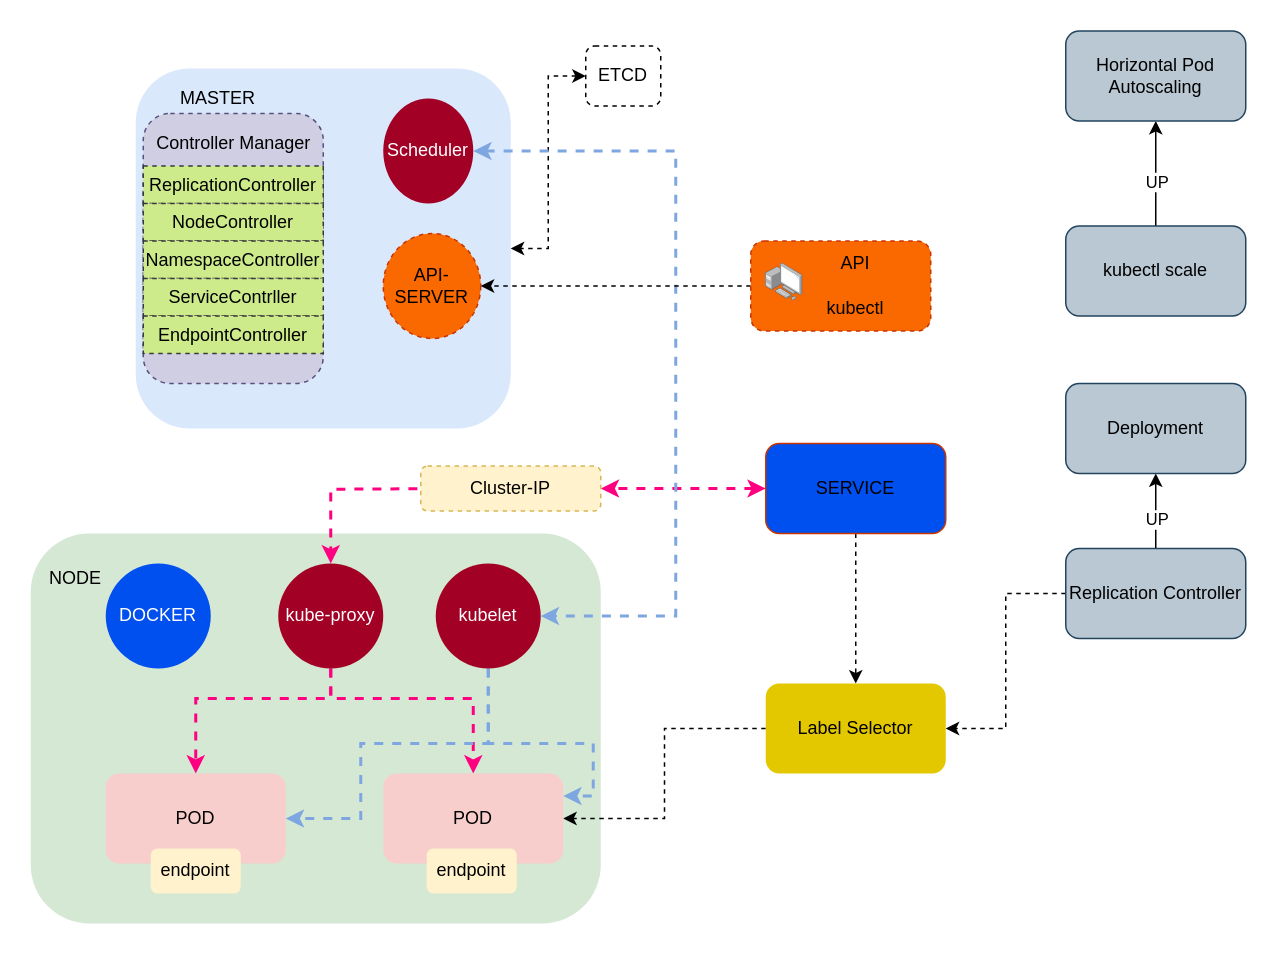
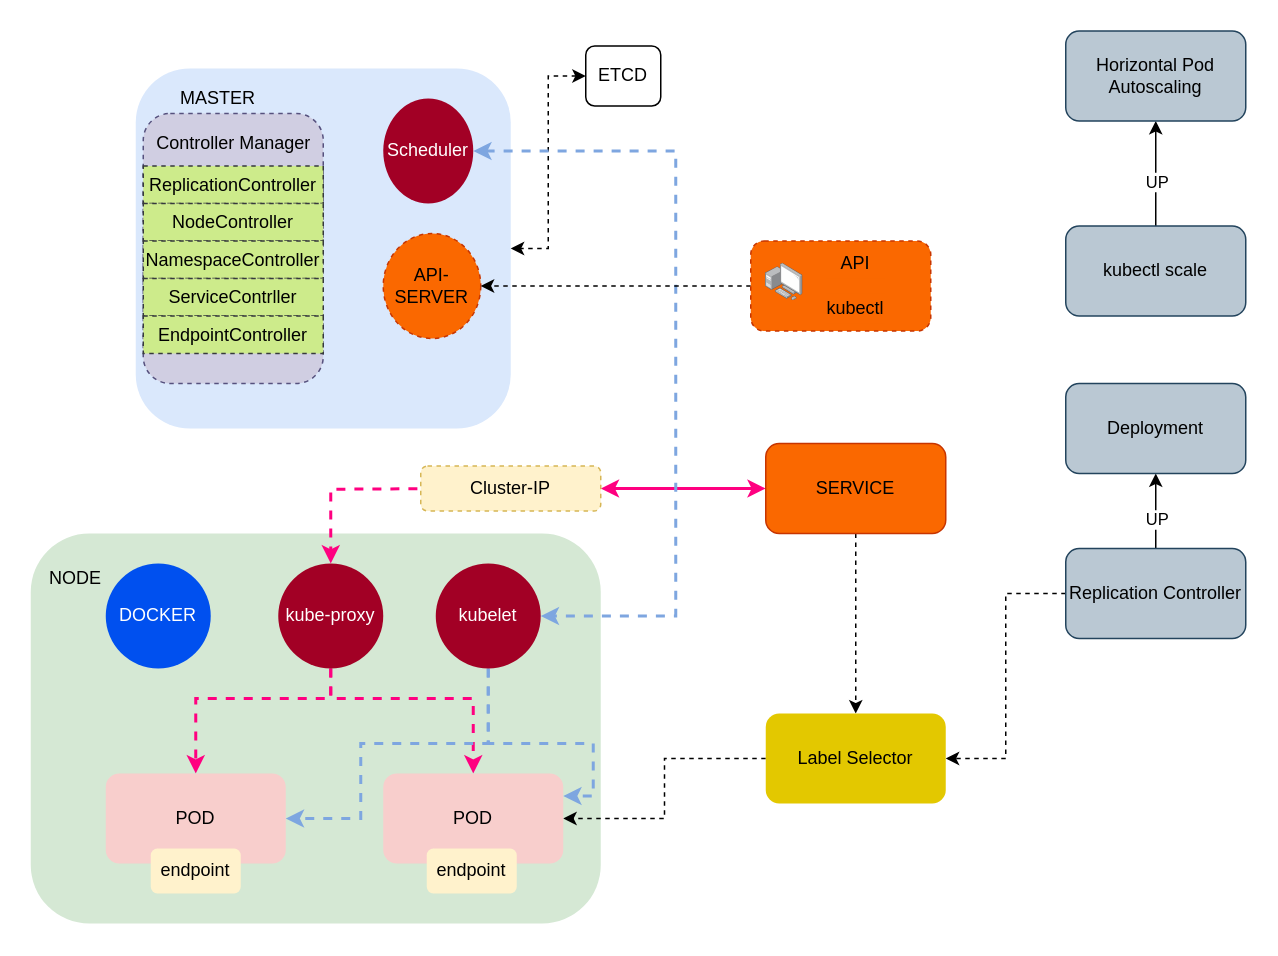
(623, 76) -> (623, 76)
(679, 488) -> (679, 488)
(856, 488) -> (856, 488)
(856, 728) -> (856, 758)
